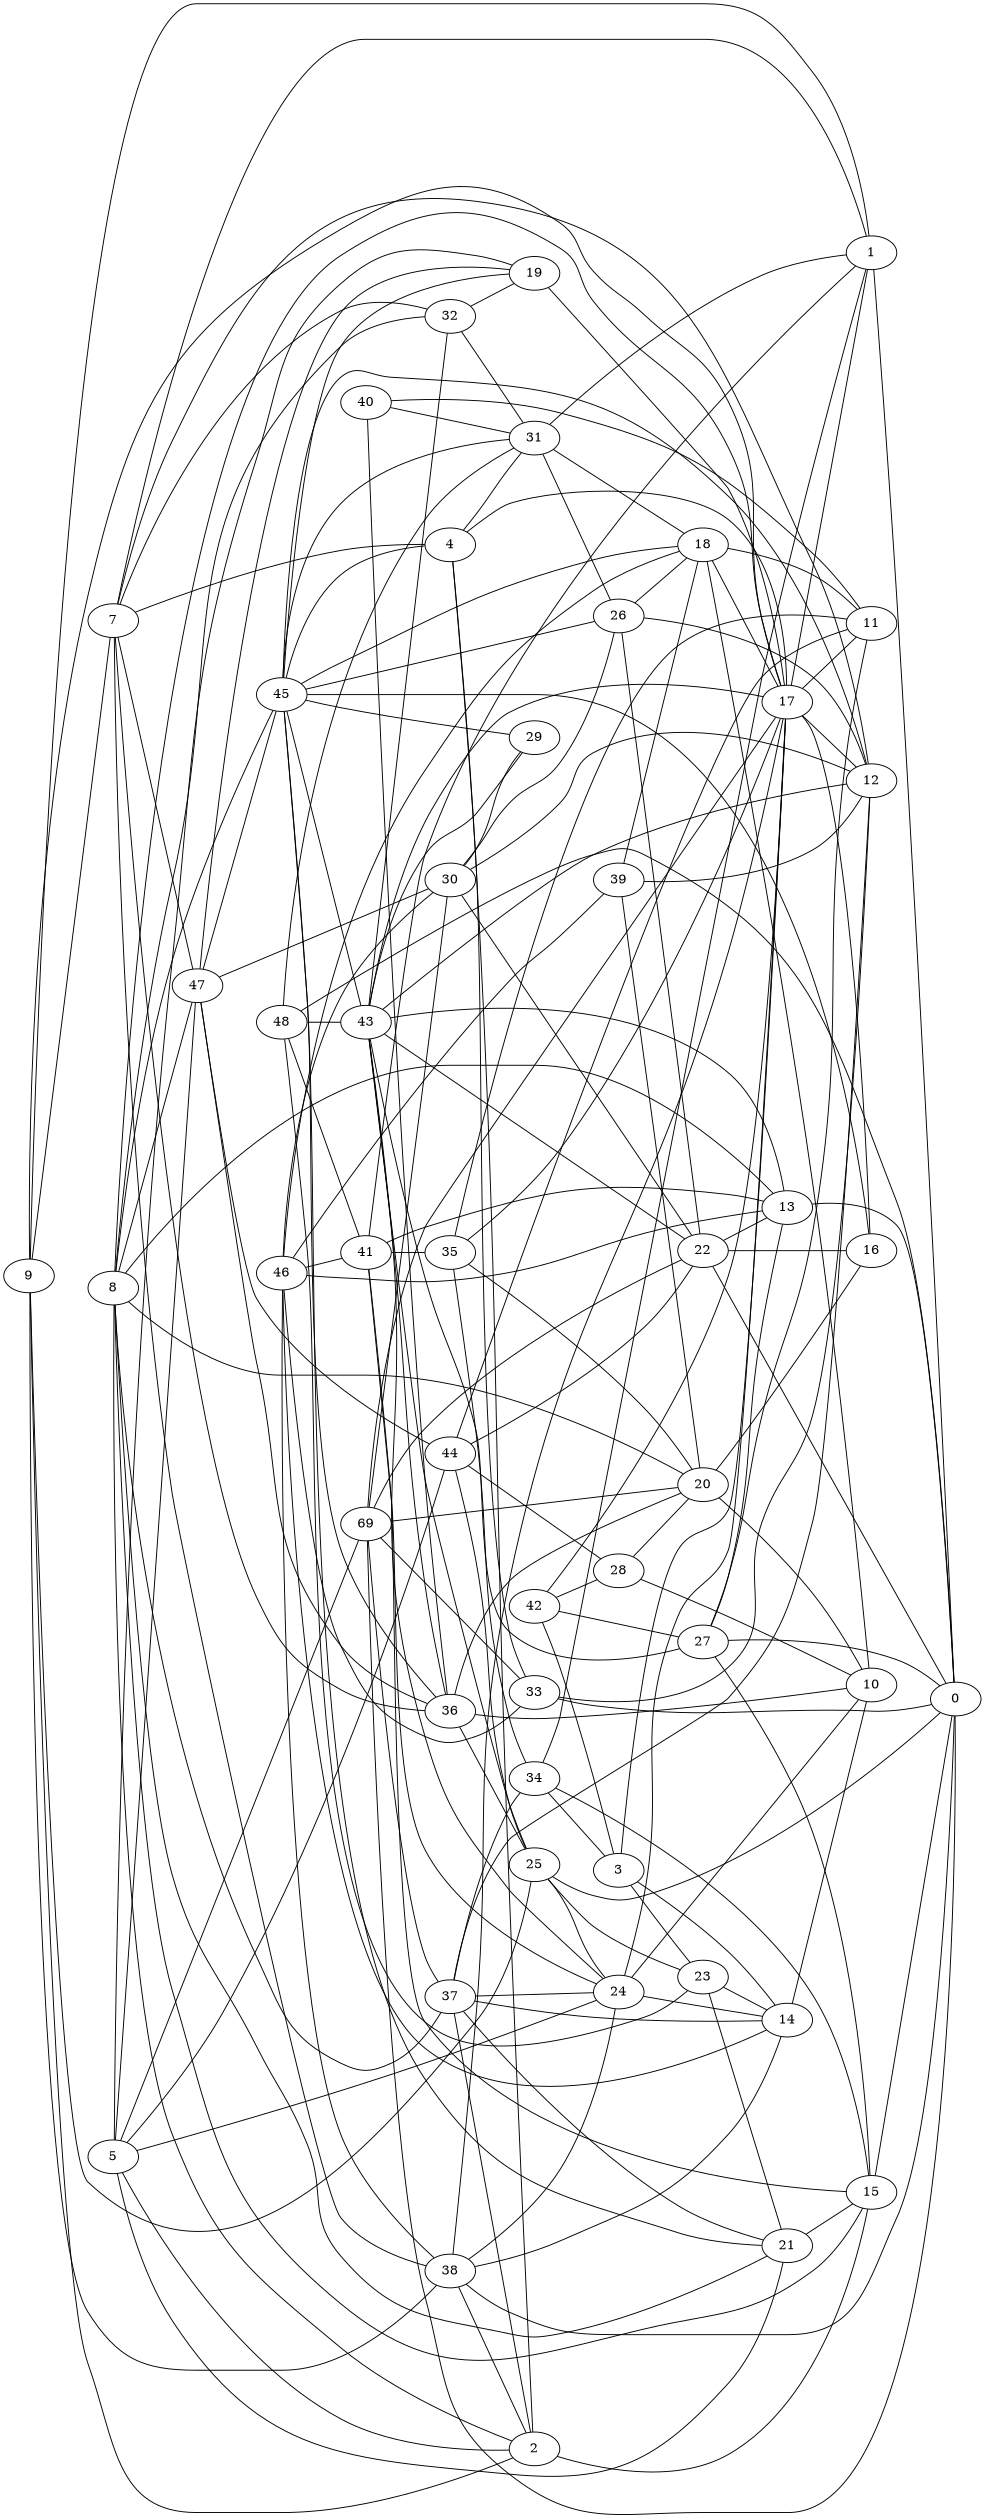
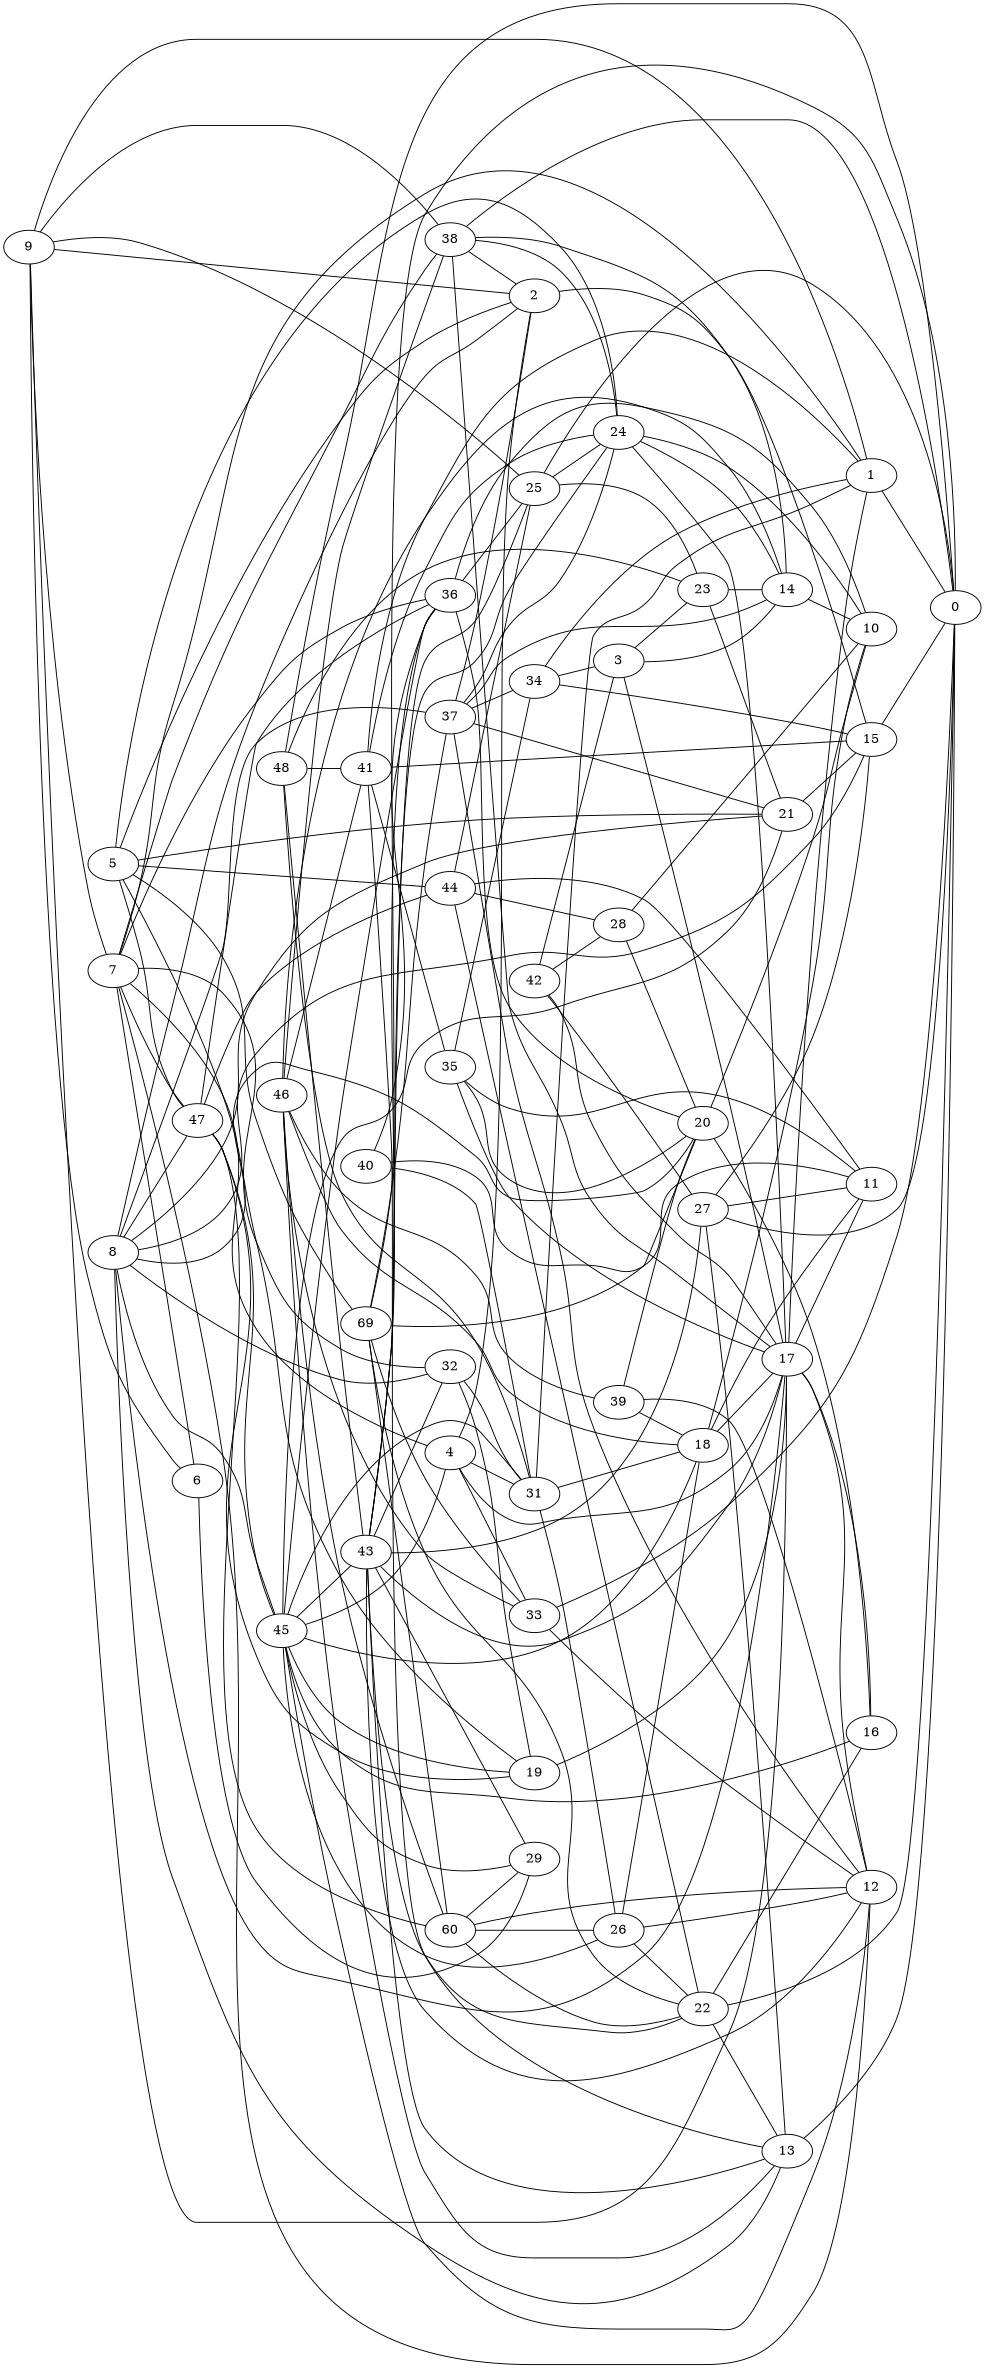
(450, 880) -> (450, 1930)
(518, 1090) -> none
none -> (198, 1481)
